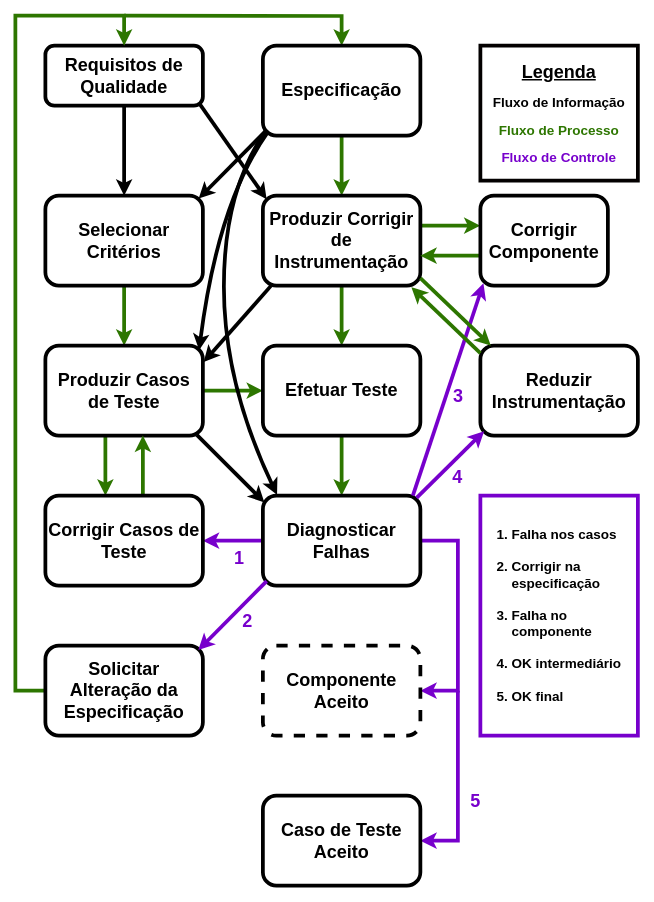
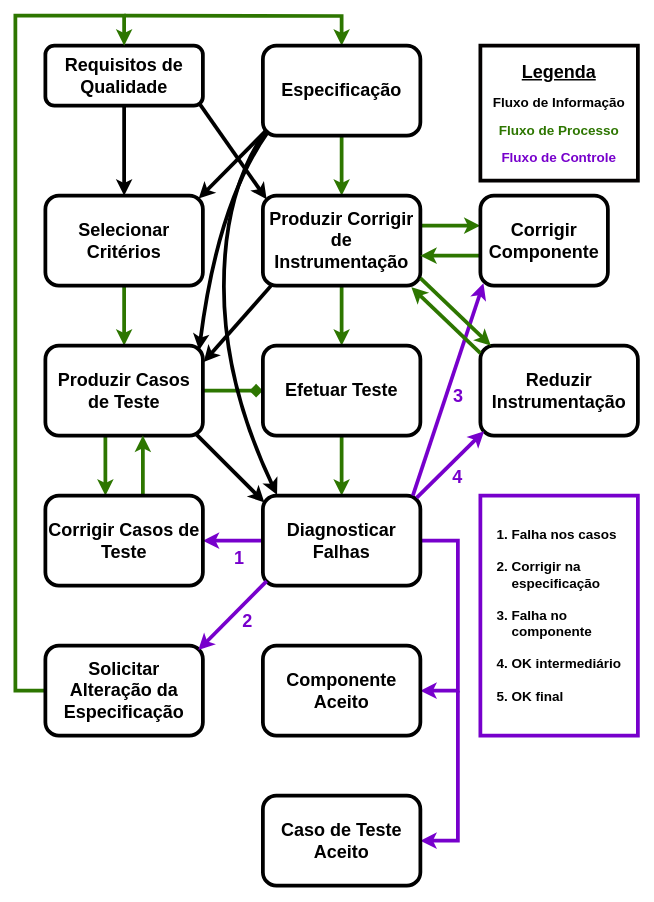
(249, 390) -> (249, 390)
(342, 690) -> (342, 690)
(480, 795) -> none
